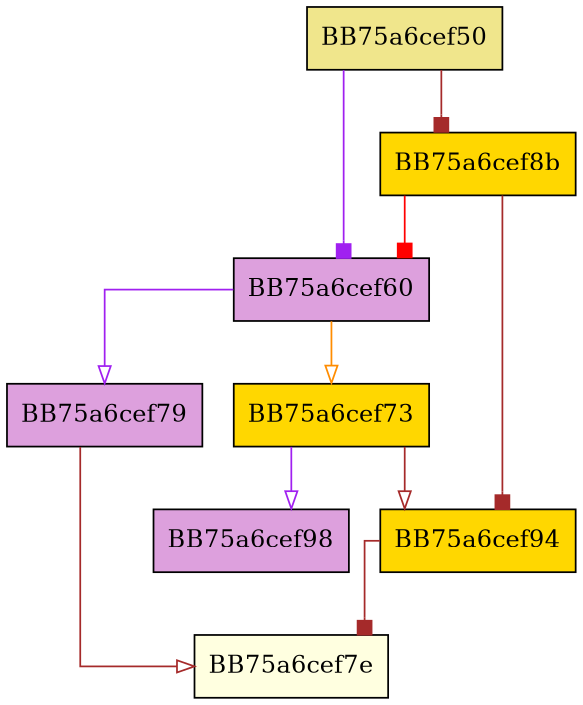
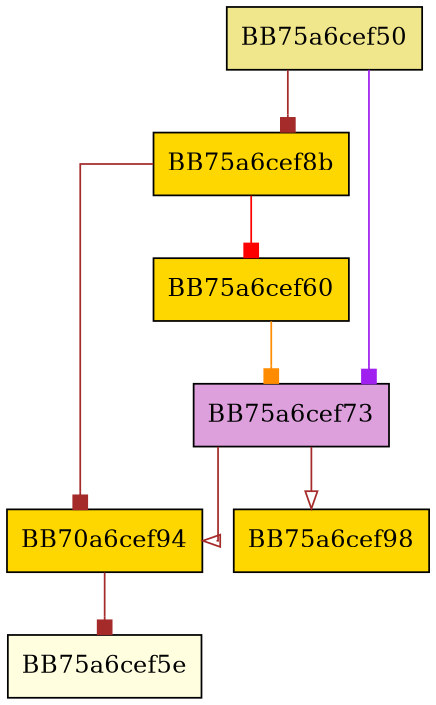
(344, 155) -> (369, 218)
(331, 290) -> (251, 290)
(331, 343) -> (271, 343)
(105, 415) -> none
(331, 415) -> (291, 415)
(291, 469) -> (311, 469)
(251, 541) -> (331, 541)
(478, 541) -> (105, 541)
(291, 666) -> (105, 666)
